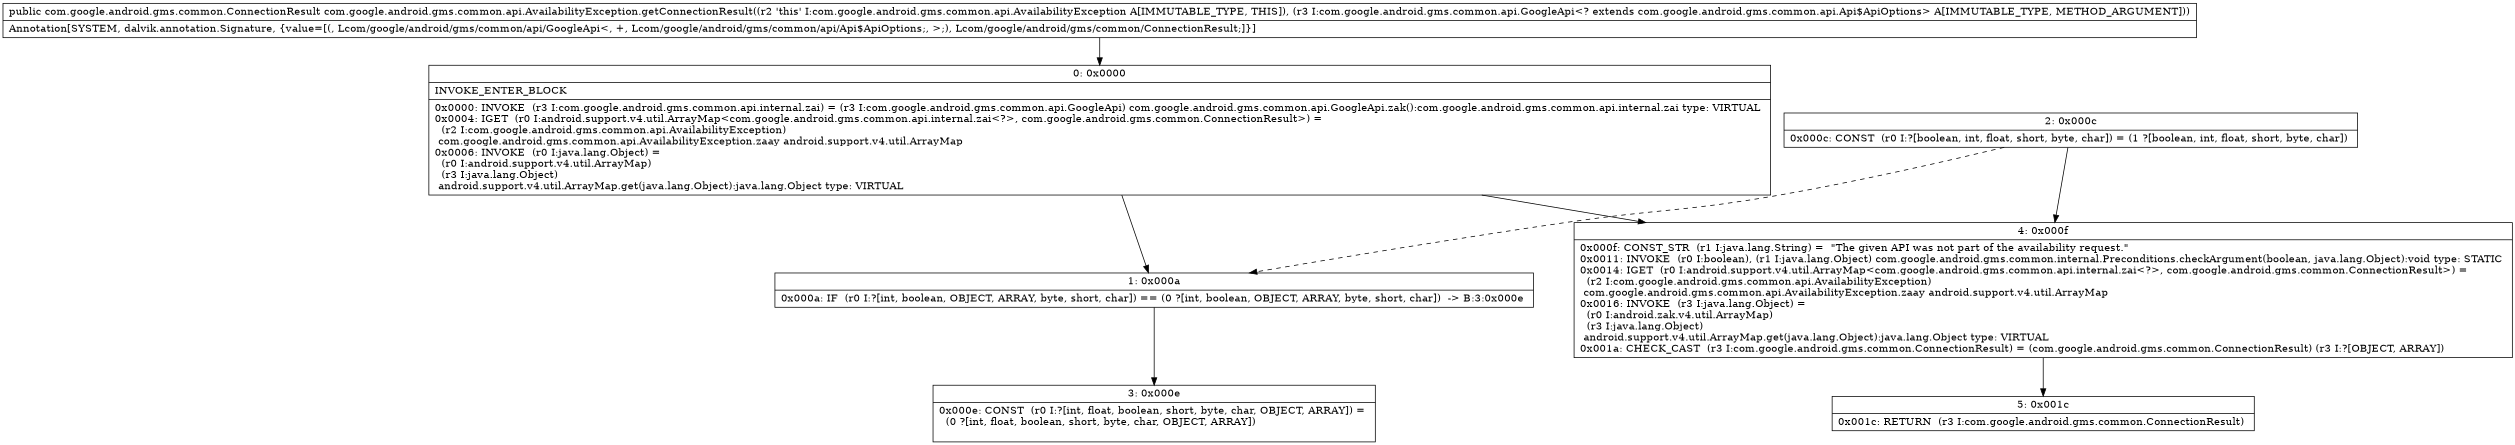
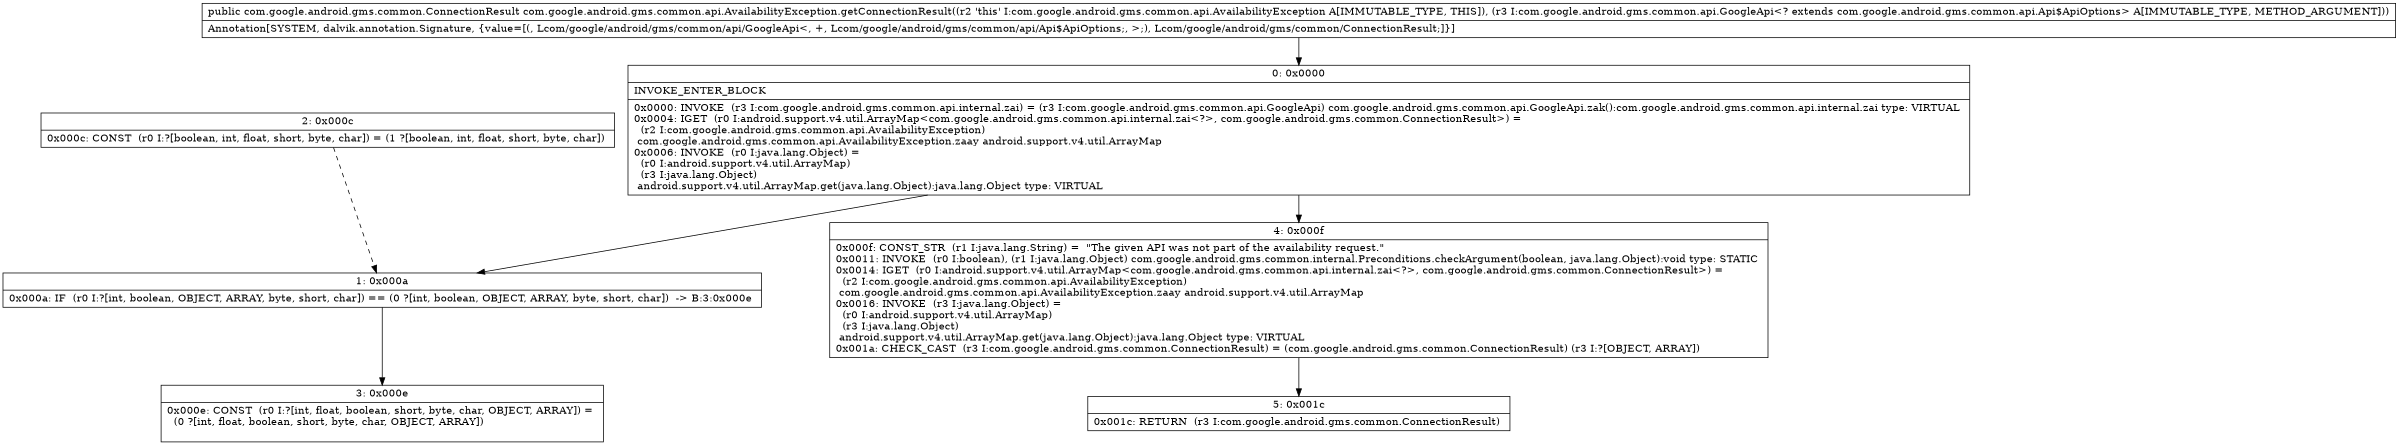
(2062, 181) -> none
(1677, 315) -> (944, 315)
